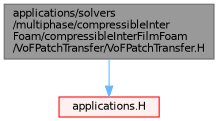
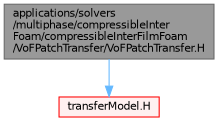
(109, 107) -> (109, 107)
